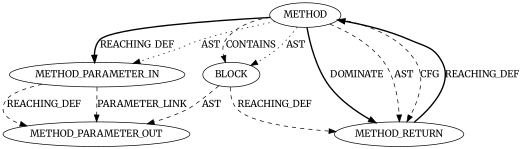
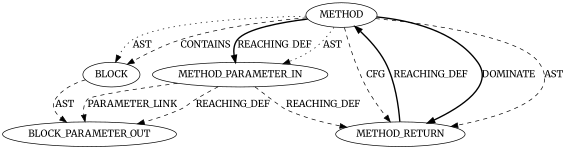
(270, 123) -> (294, 113)
(96, 134) -> (90, 134)
